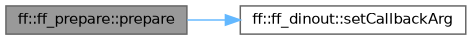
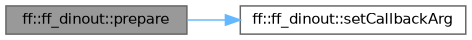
(96, 20) -> (96, 20)
